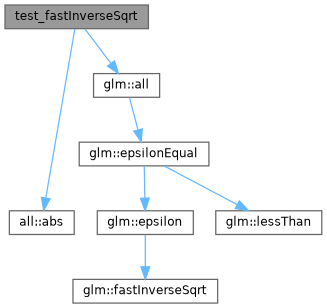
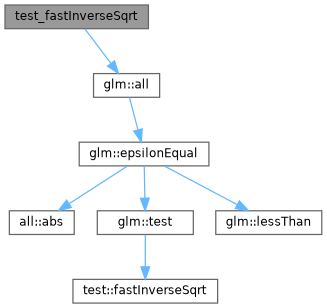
(60, 114) -> (98, 185)
(145, 223) -> (145, 223)
(145, 291) -> (145, 291)
